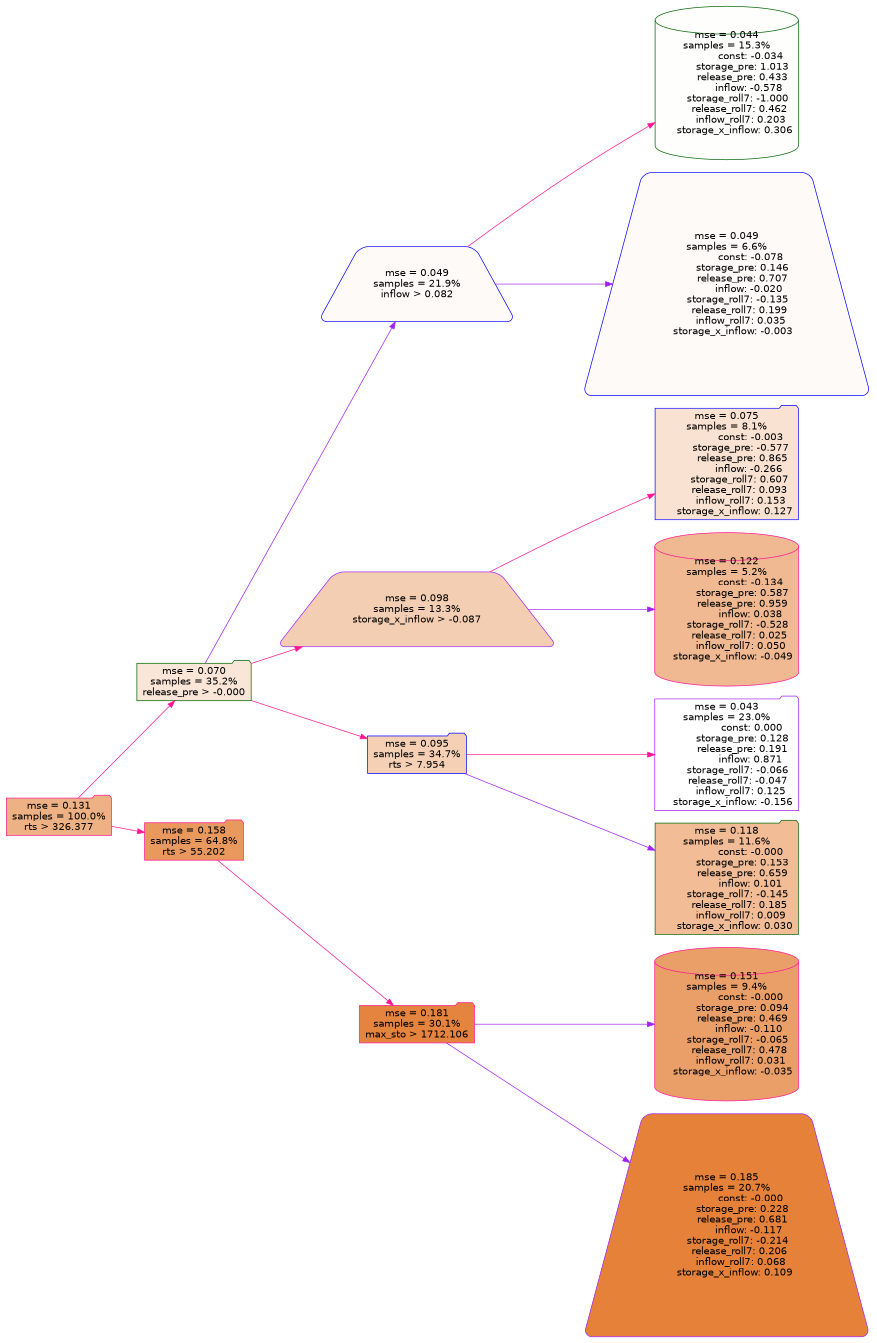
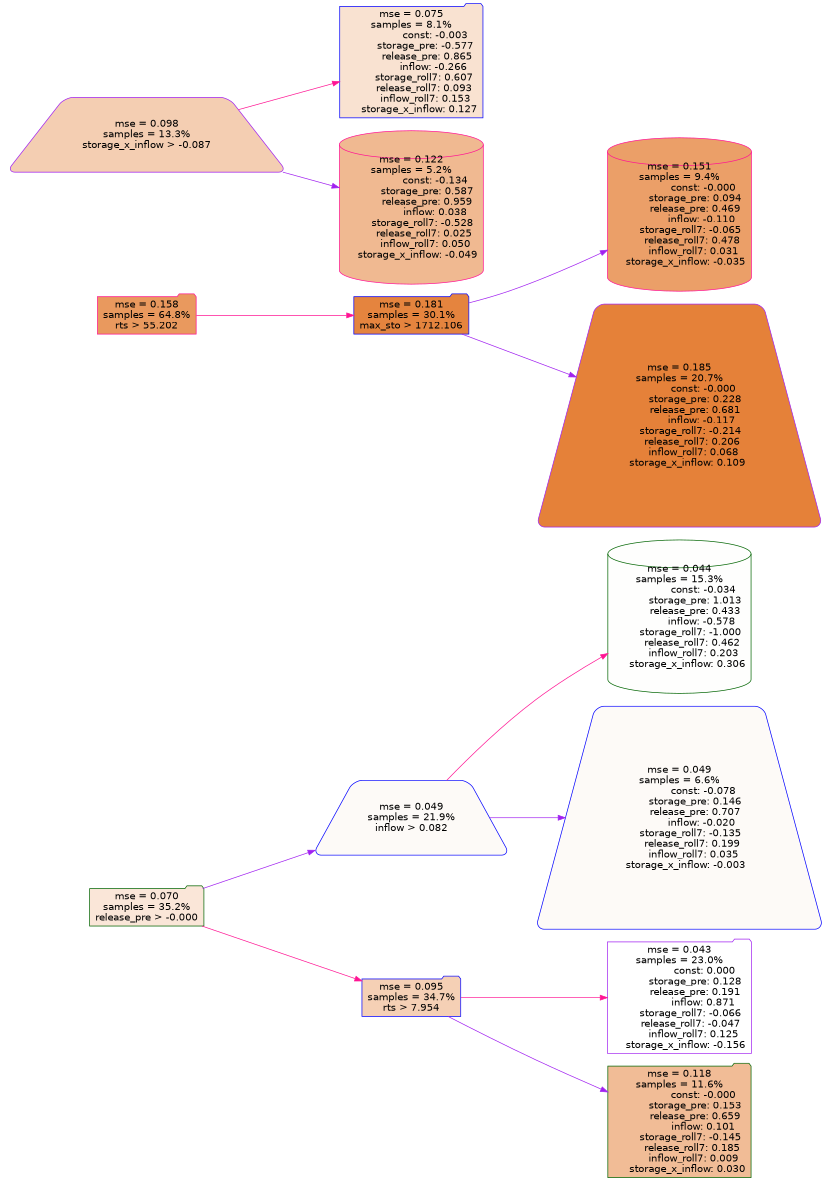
(273, 656) -> none
(59, 817) -> none
(417, 1024) -> (411, 315)
